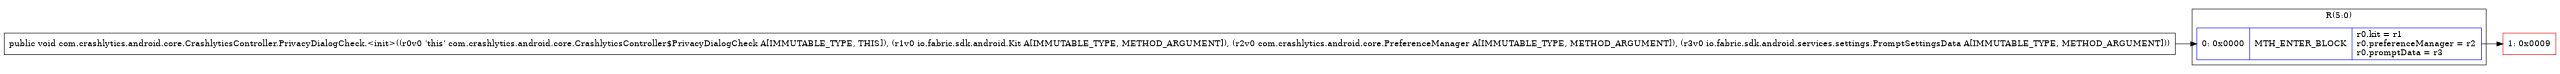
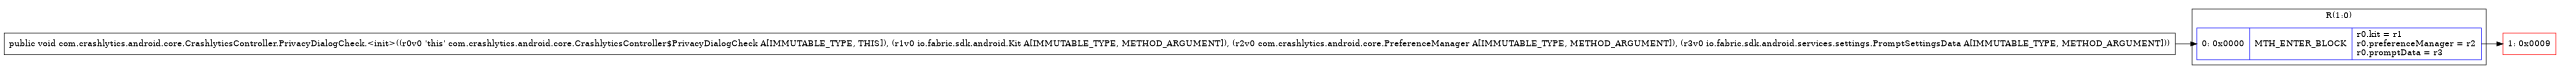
(2339, 16) -> (2339, 16)
